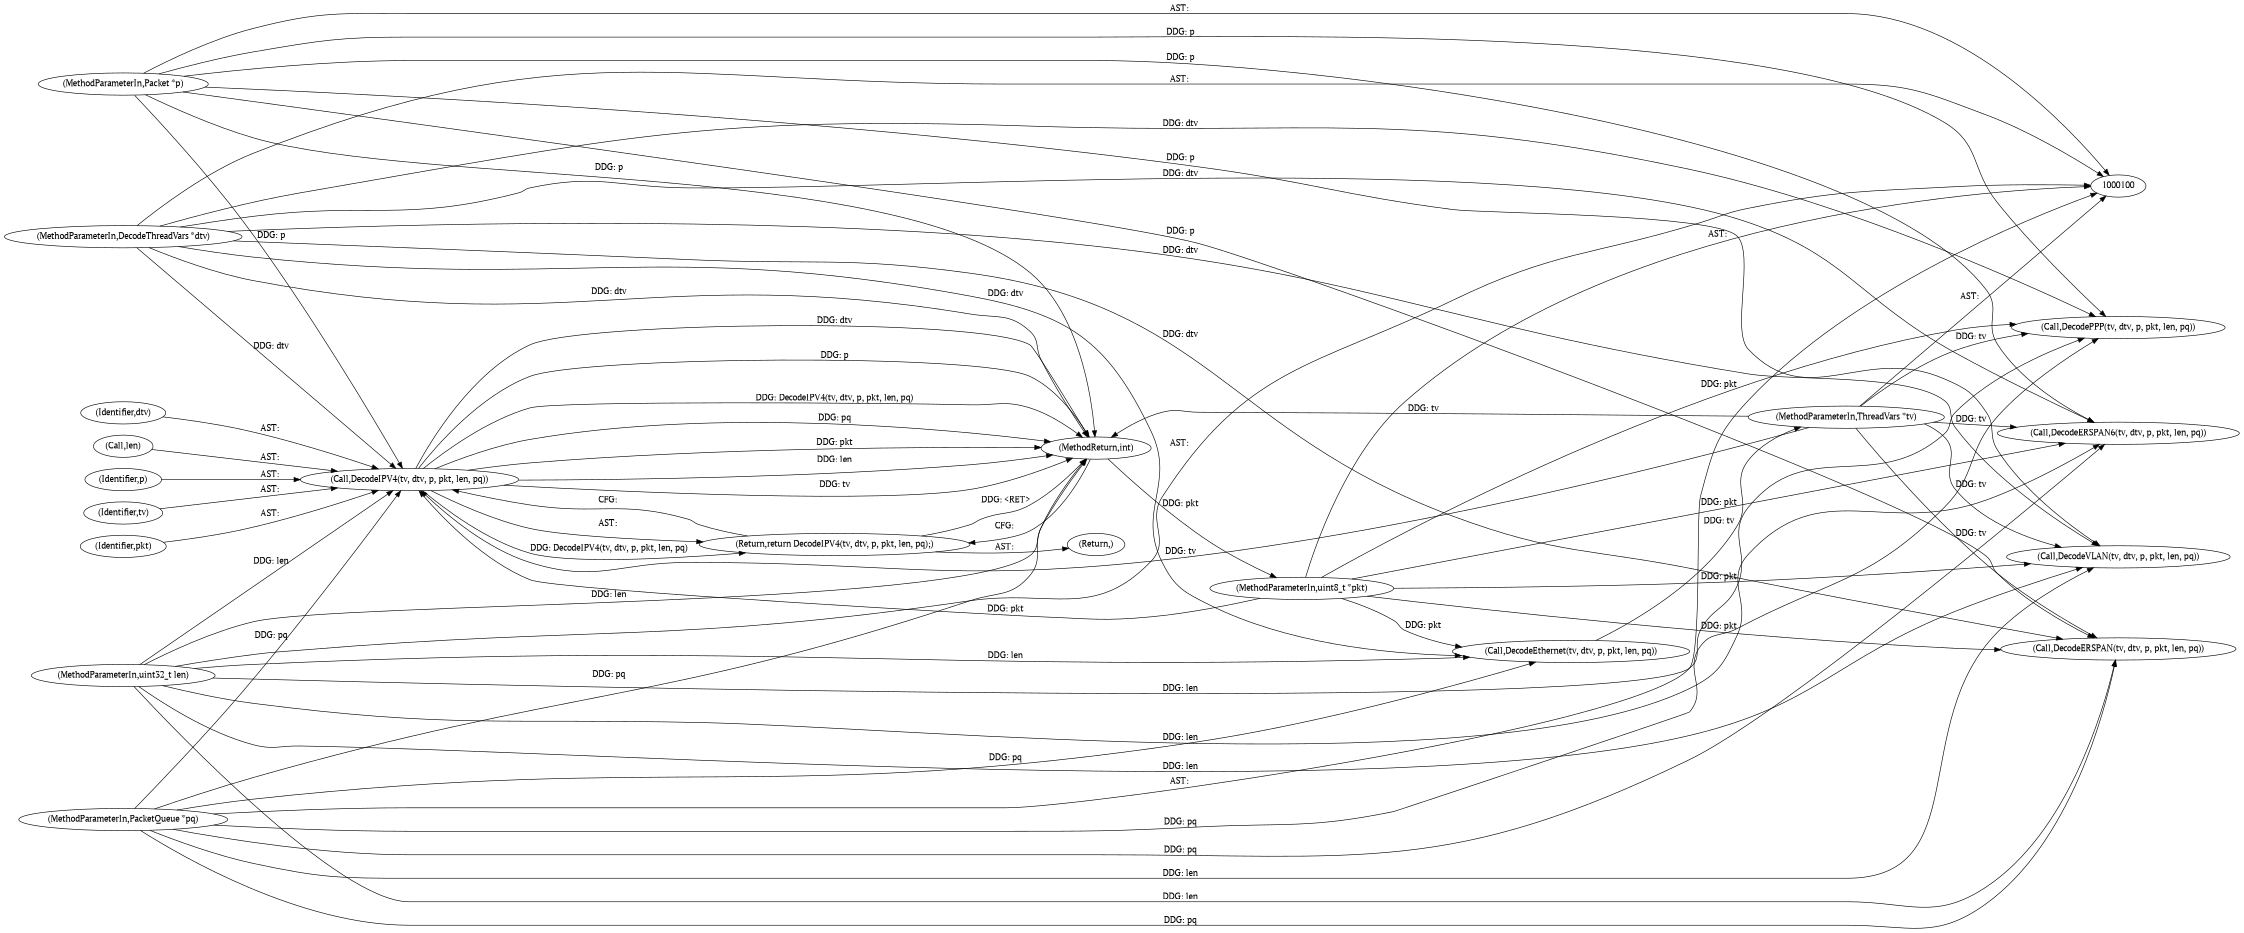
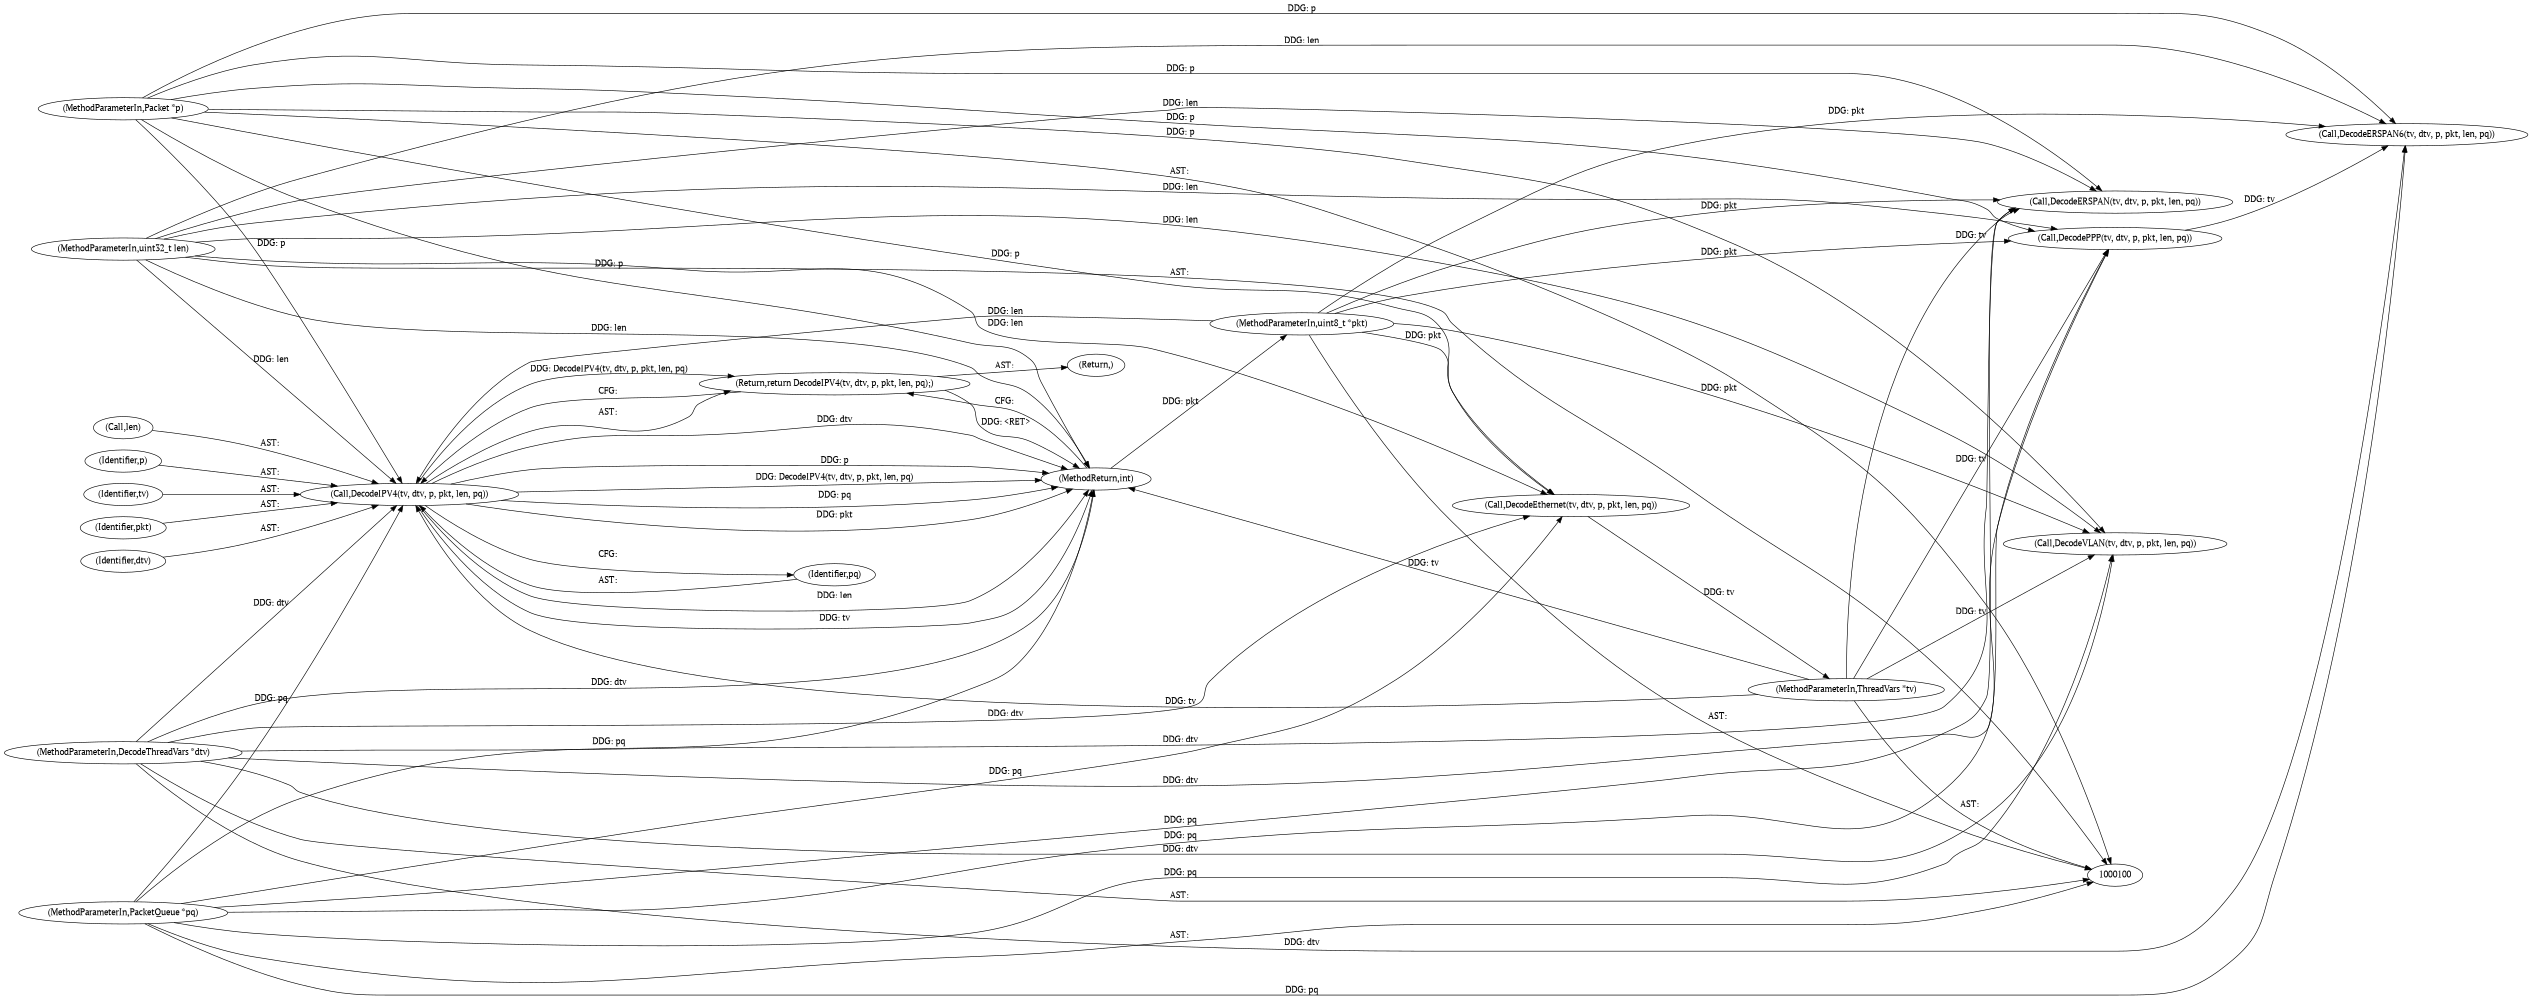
none -> (908, 246)
(1972, 425) -> (2287, 198)
none -> (835, 575)
(1006, 609) -> (1006, 312)
(1180, 874) -> (1180, 873)
